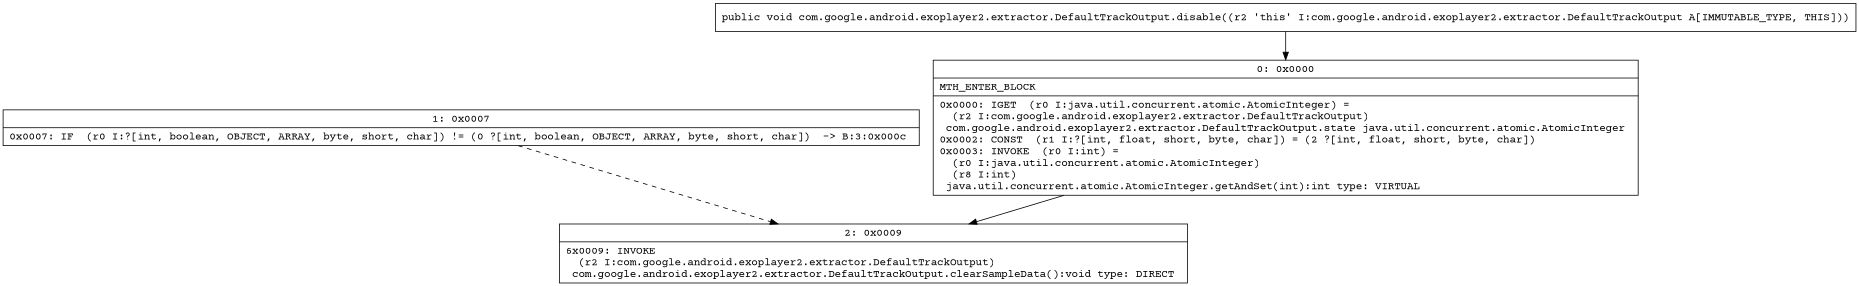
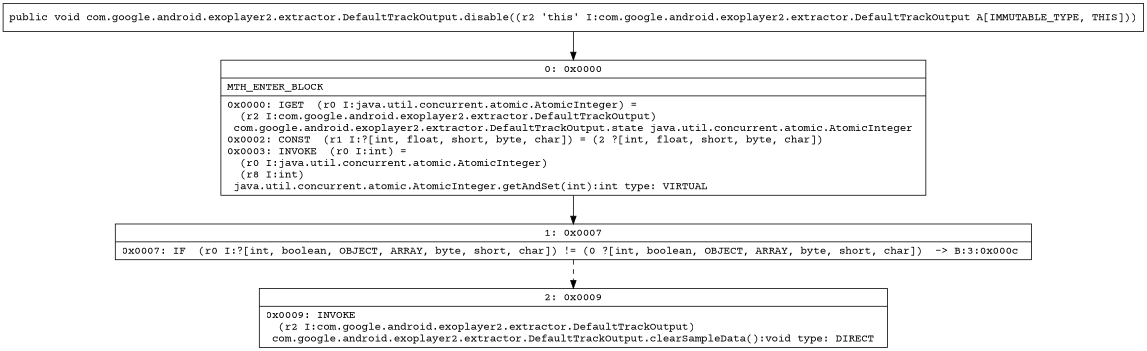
(1020, 209) -> (573, 206)
(617, 250) -> (317, 315)
